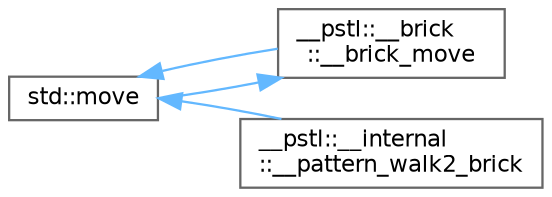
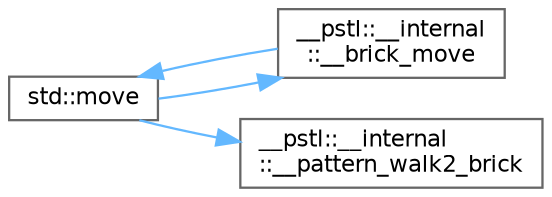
(391, 43) -> (391, 43)
(232, 109) -> (178, 129)
